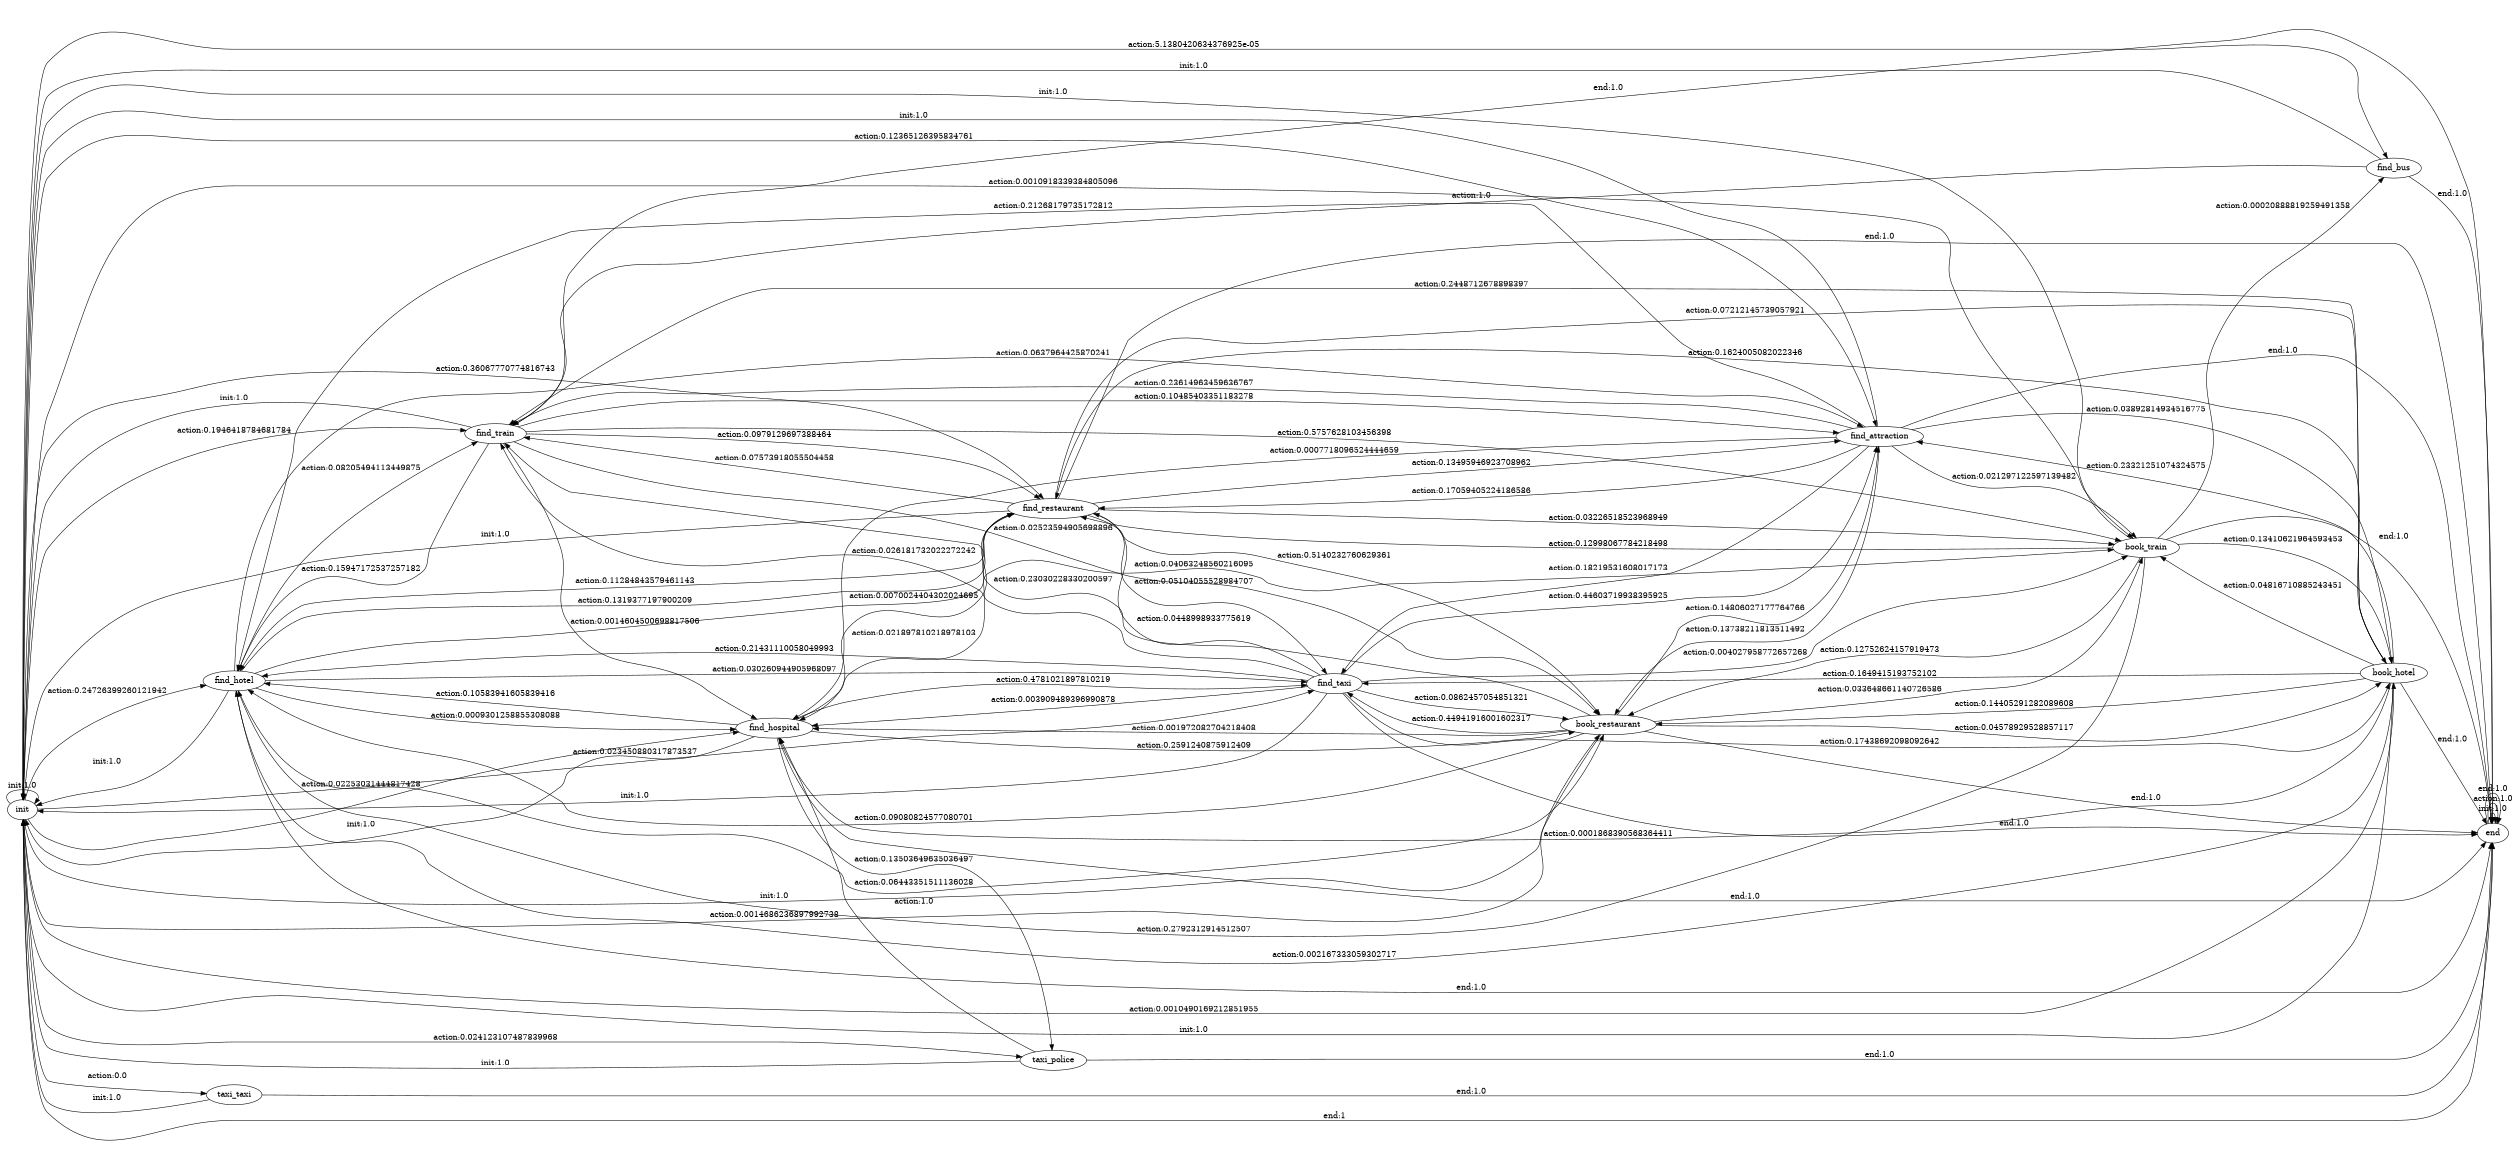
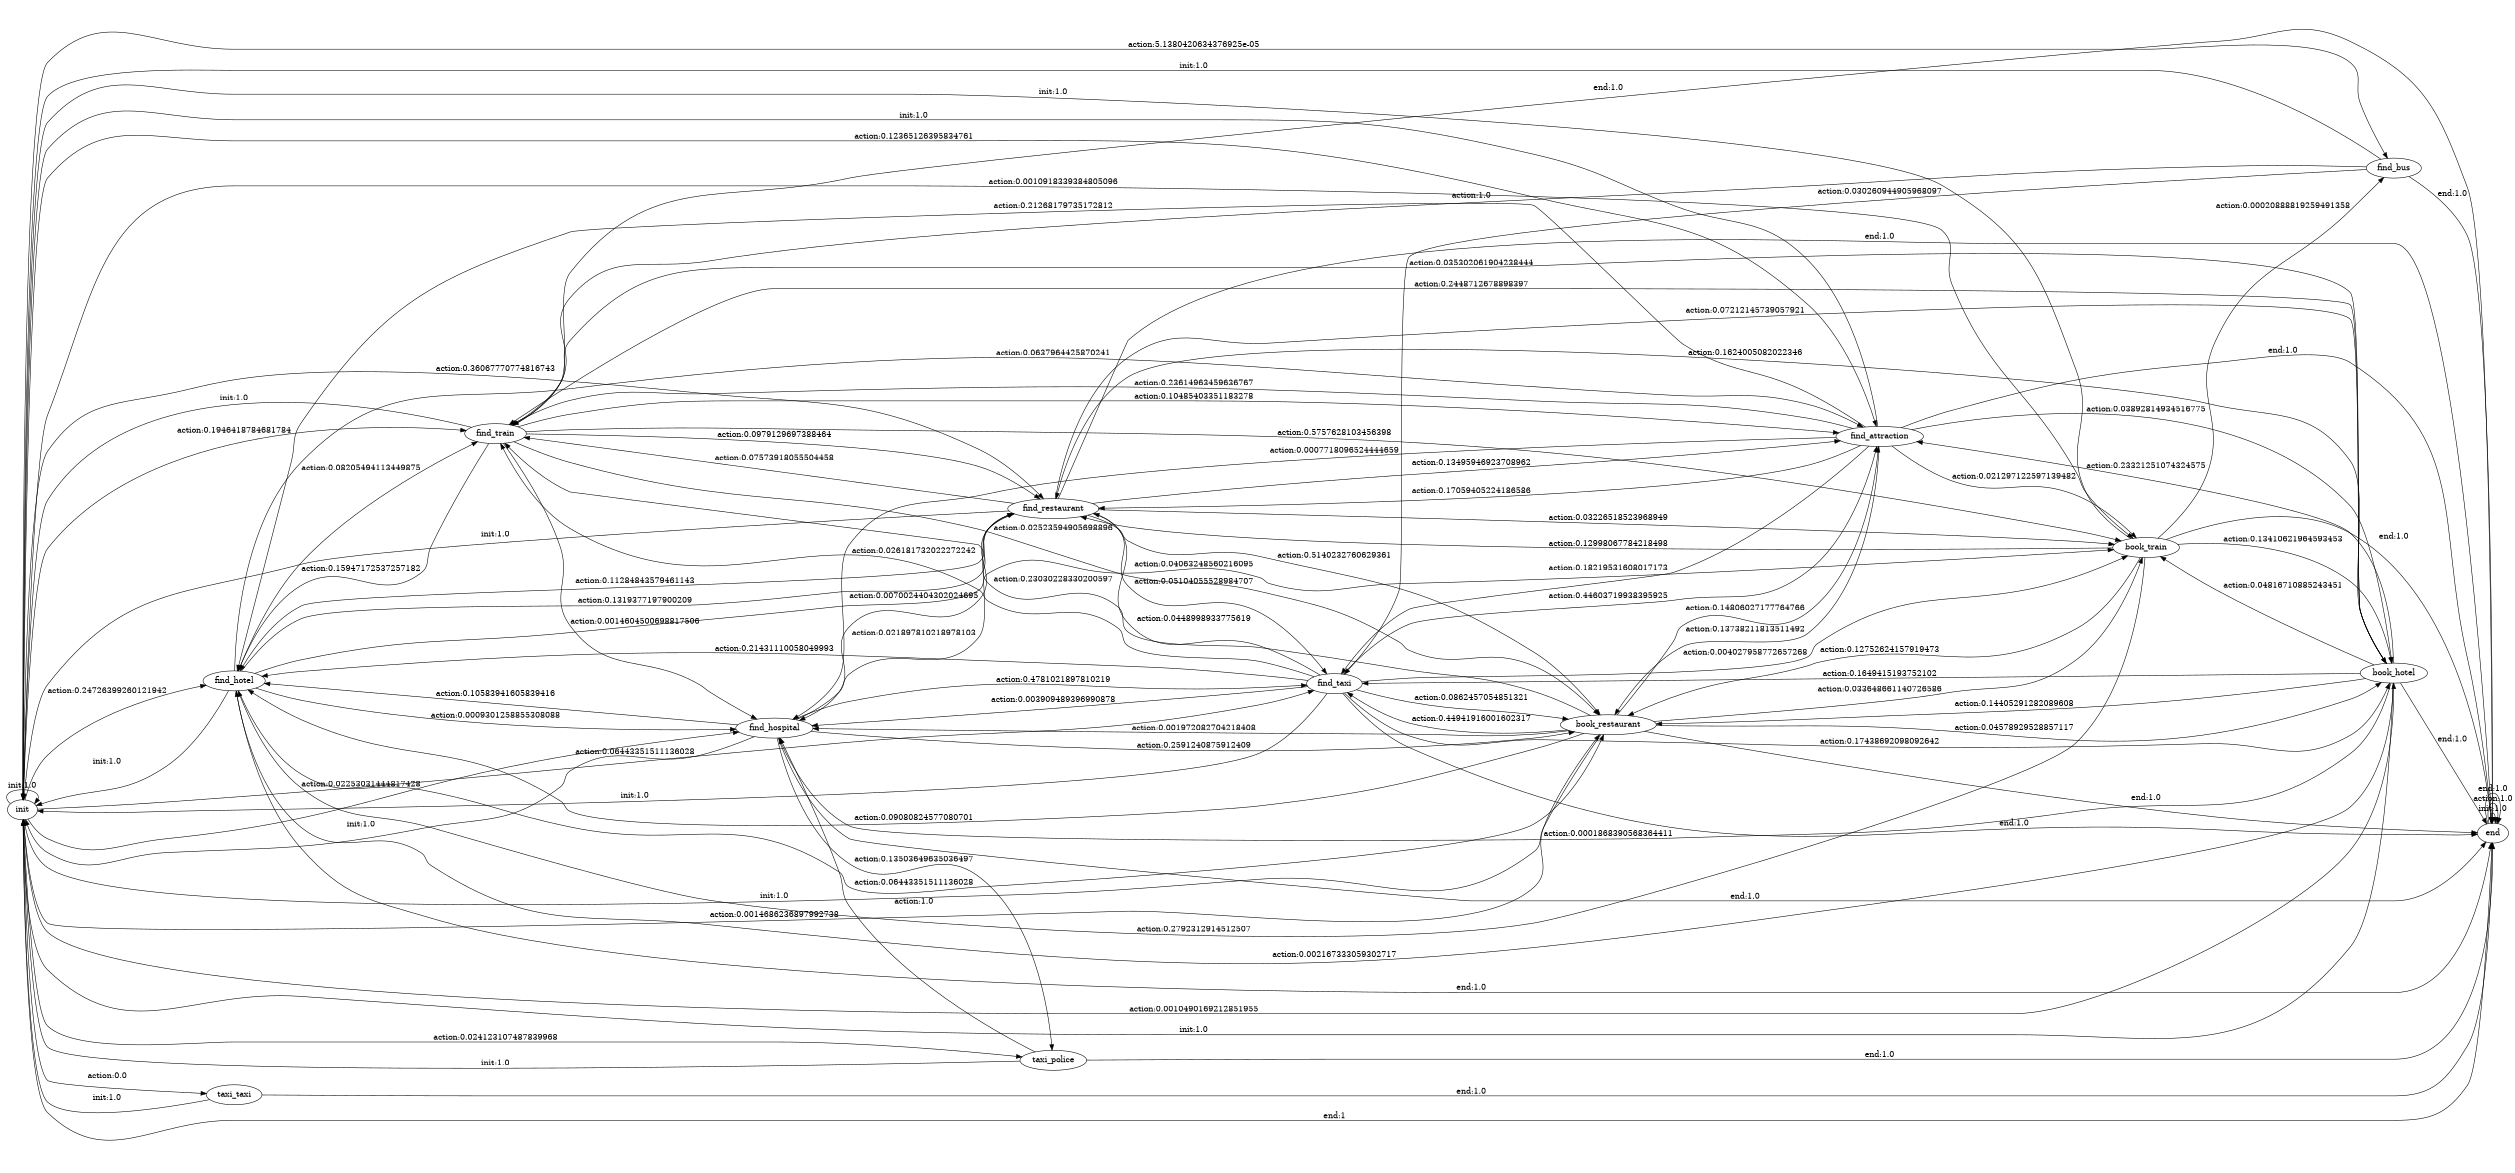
none -> (1583, 264)
(783, 674) -> (1672, 217)
(635, 752) -> (635, 752)
